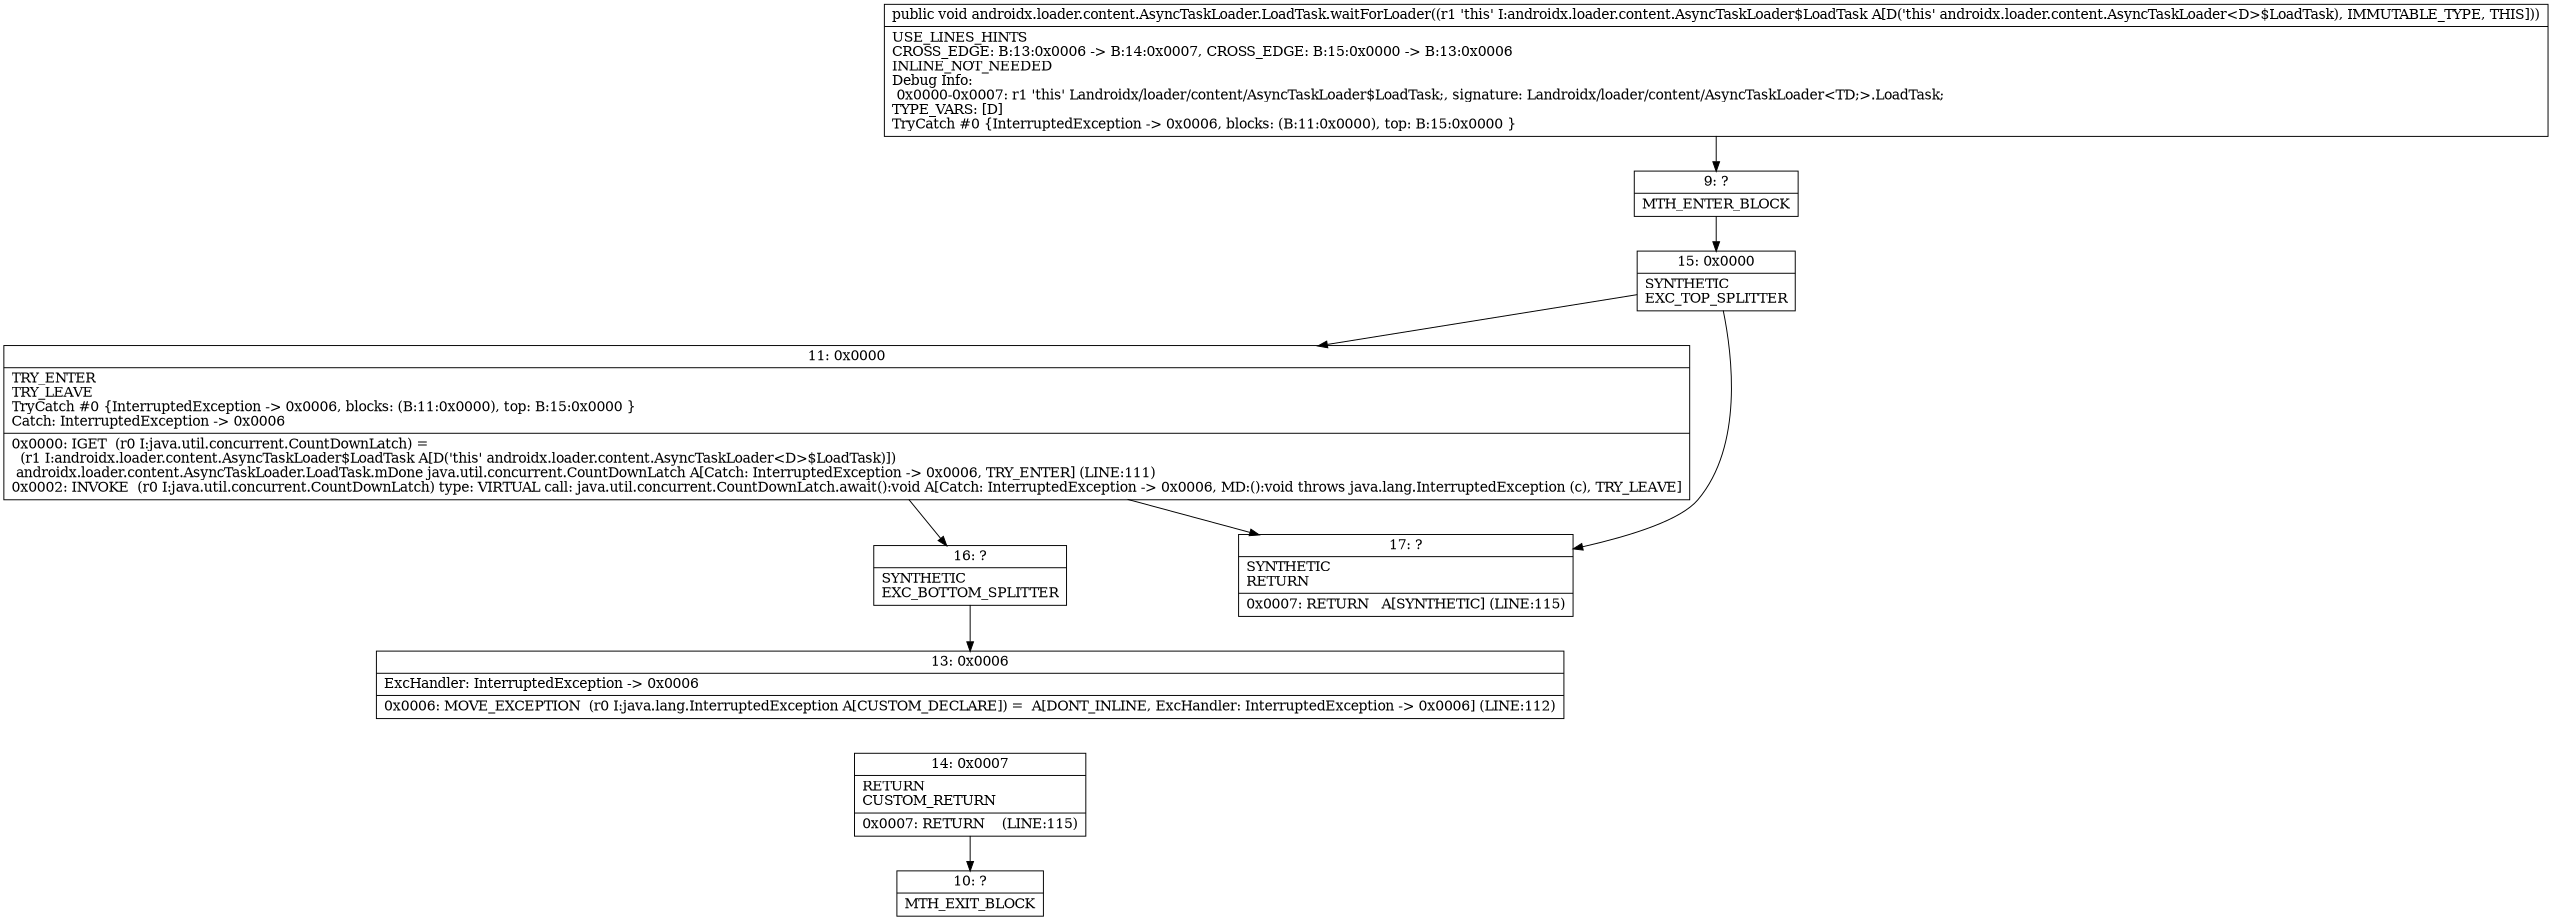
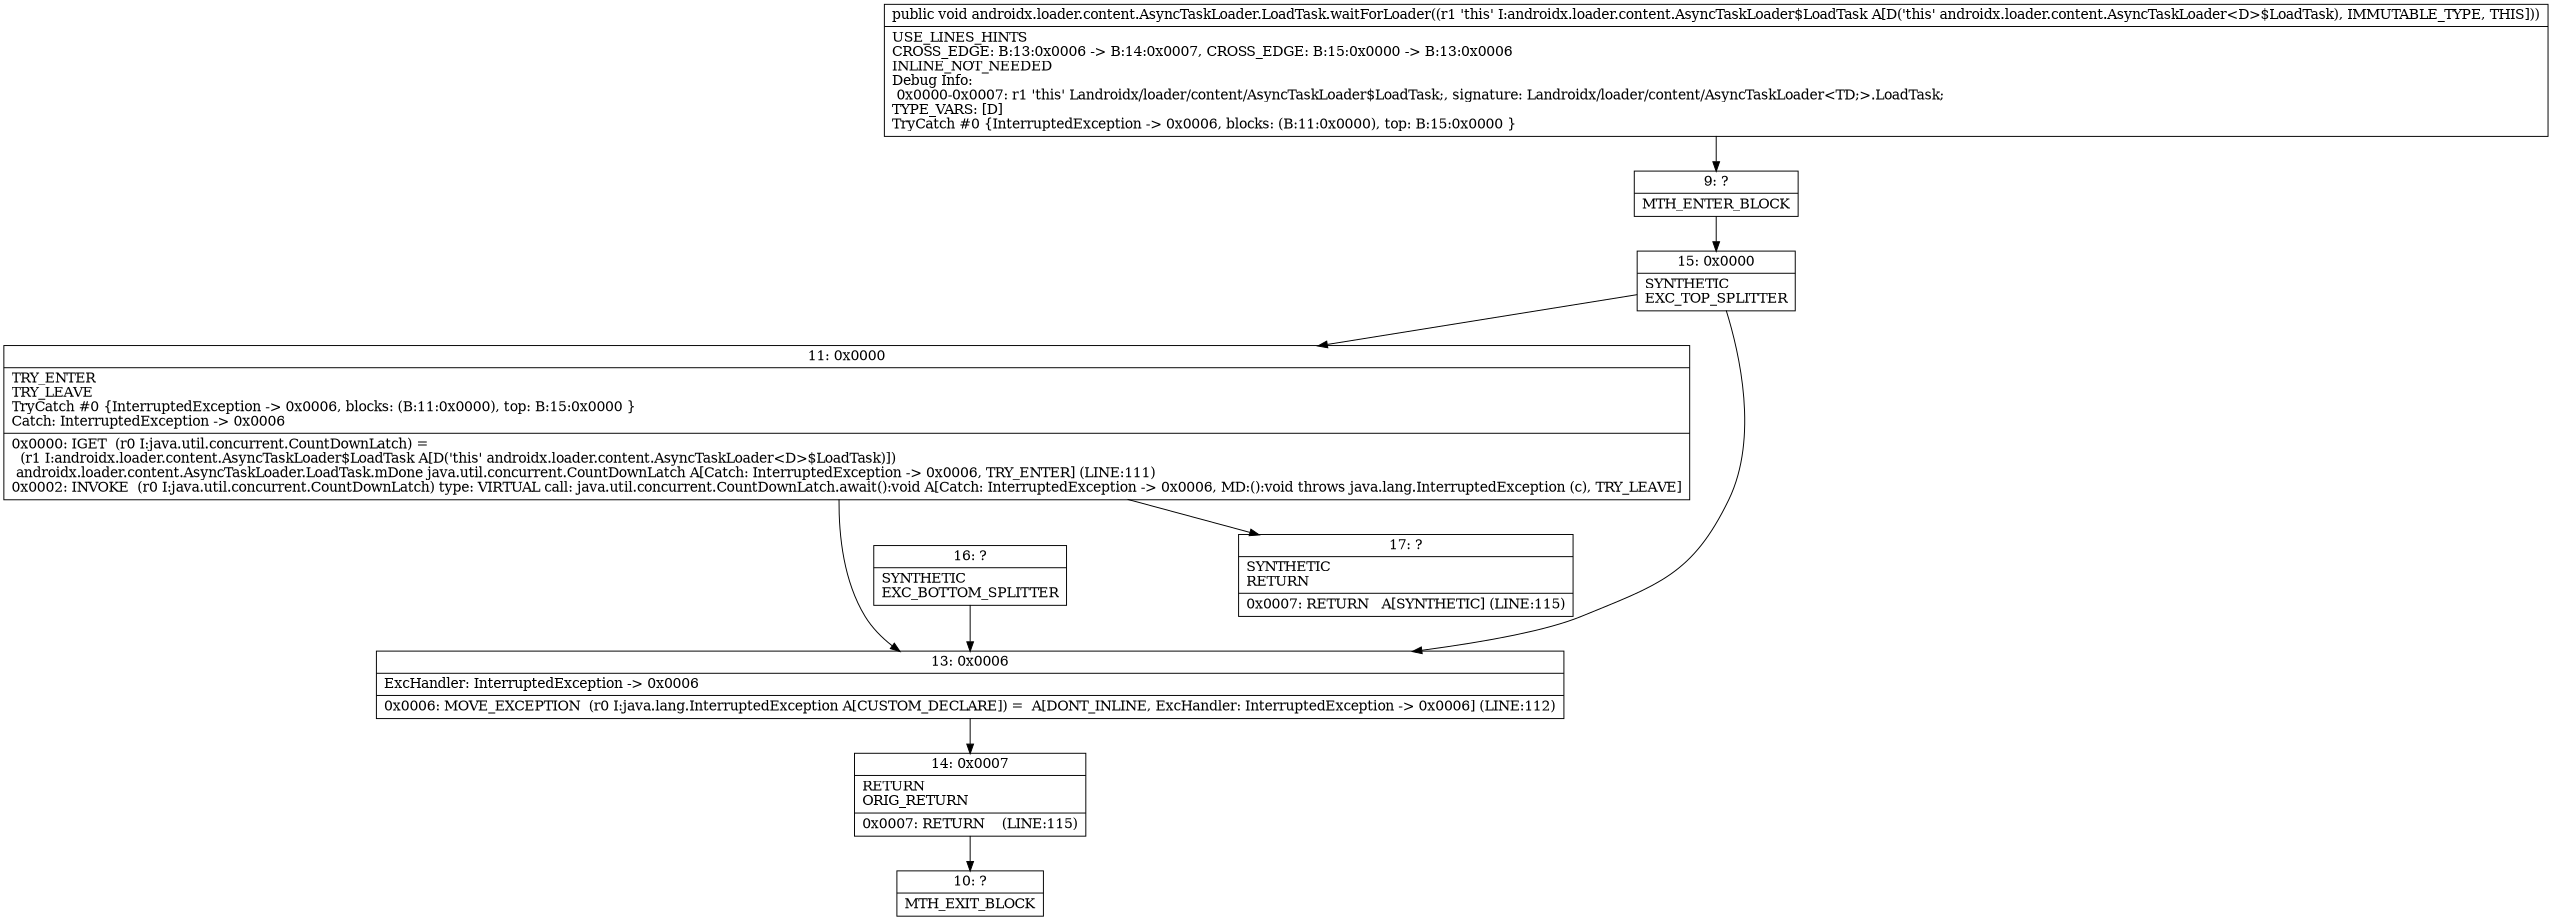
(1716, 469) -> (1681, 566)
(925, 519) -> (849, 579)
none -> (970, 731)
(929, 801) -> (915, 801)
